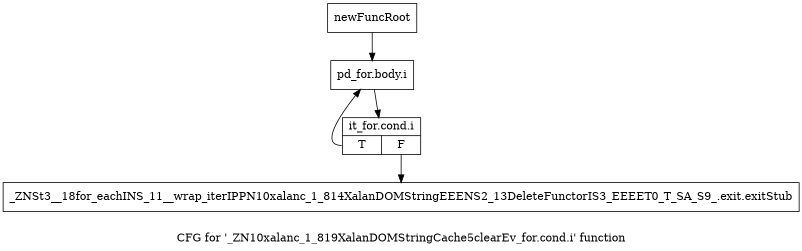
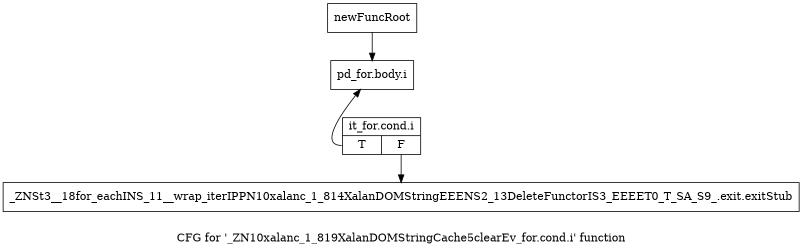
(376, 100) -> none
